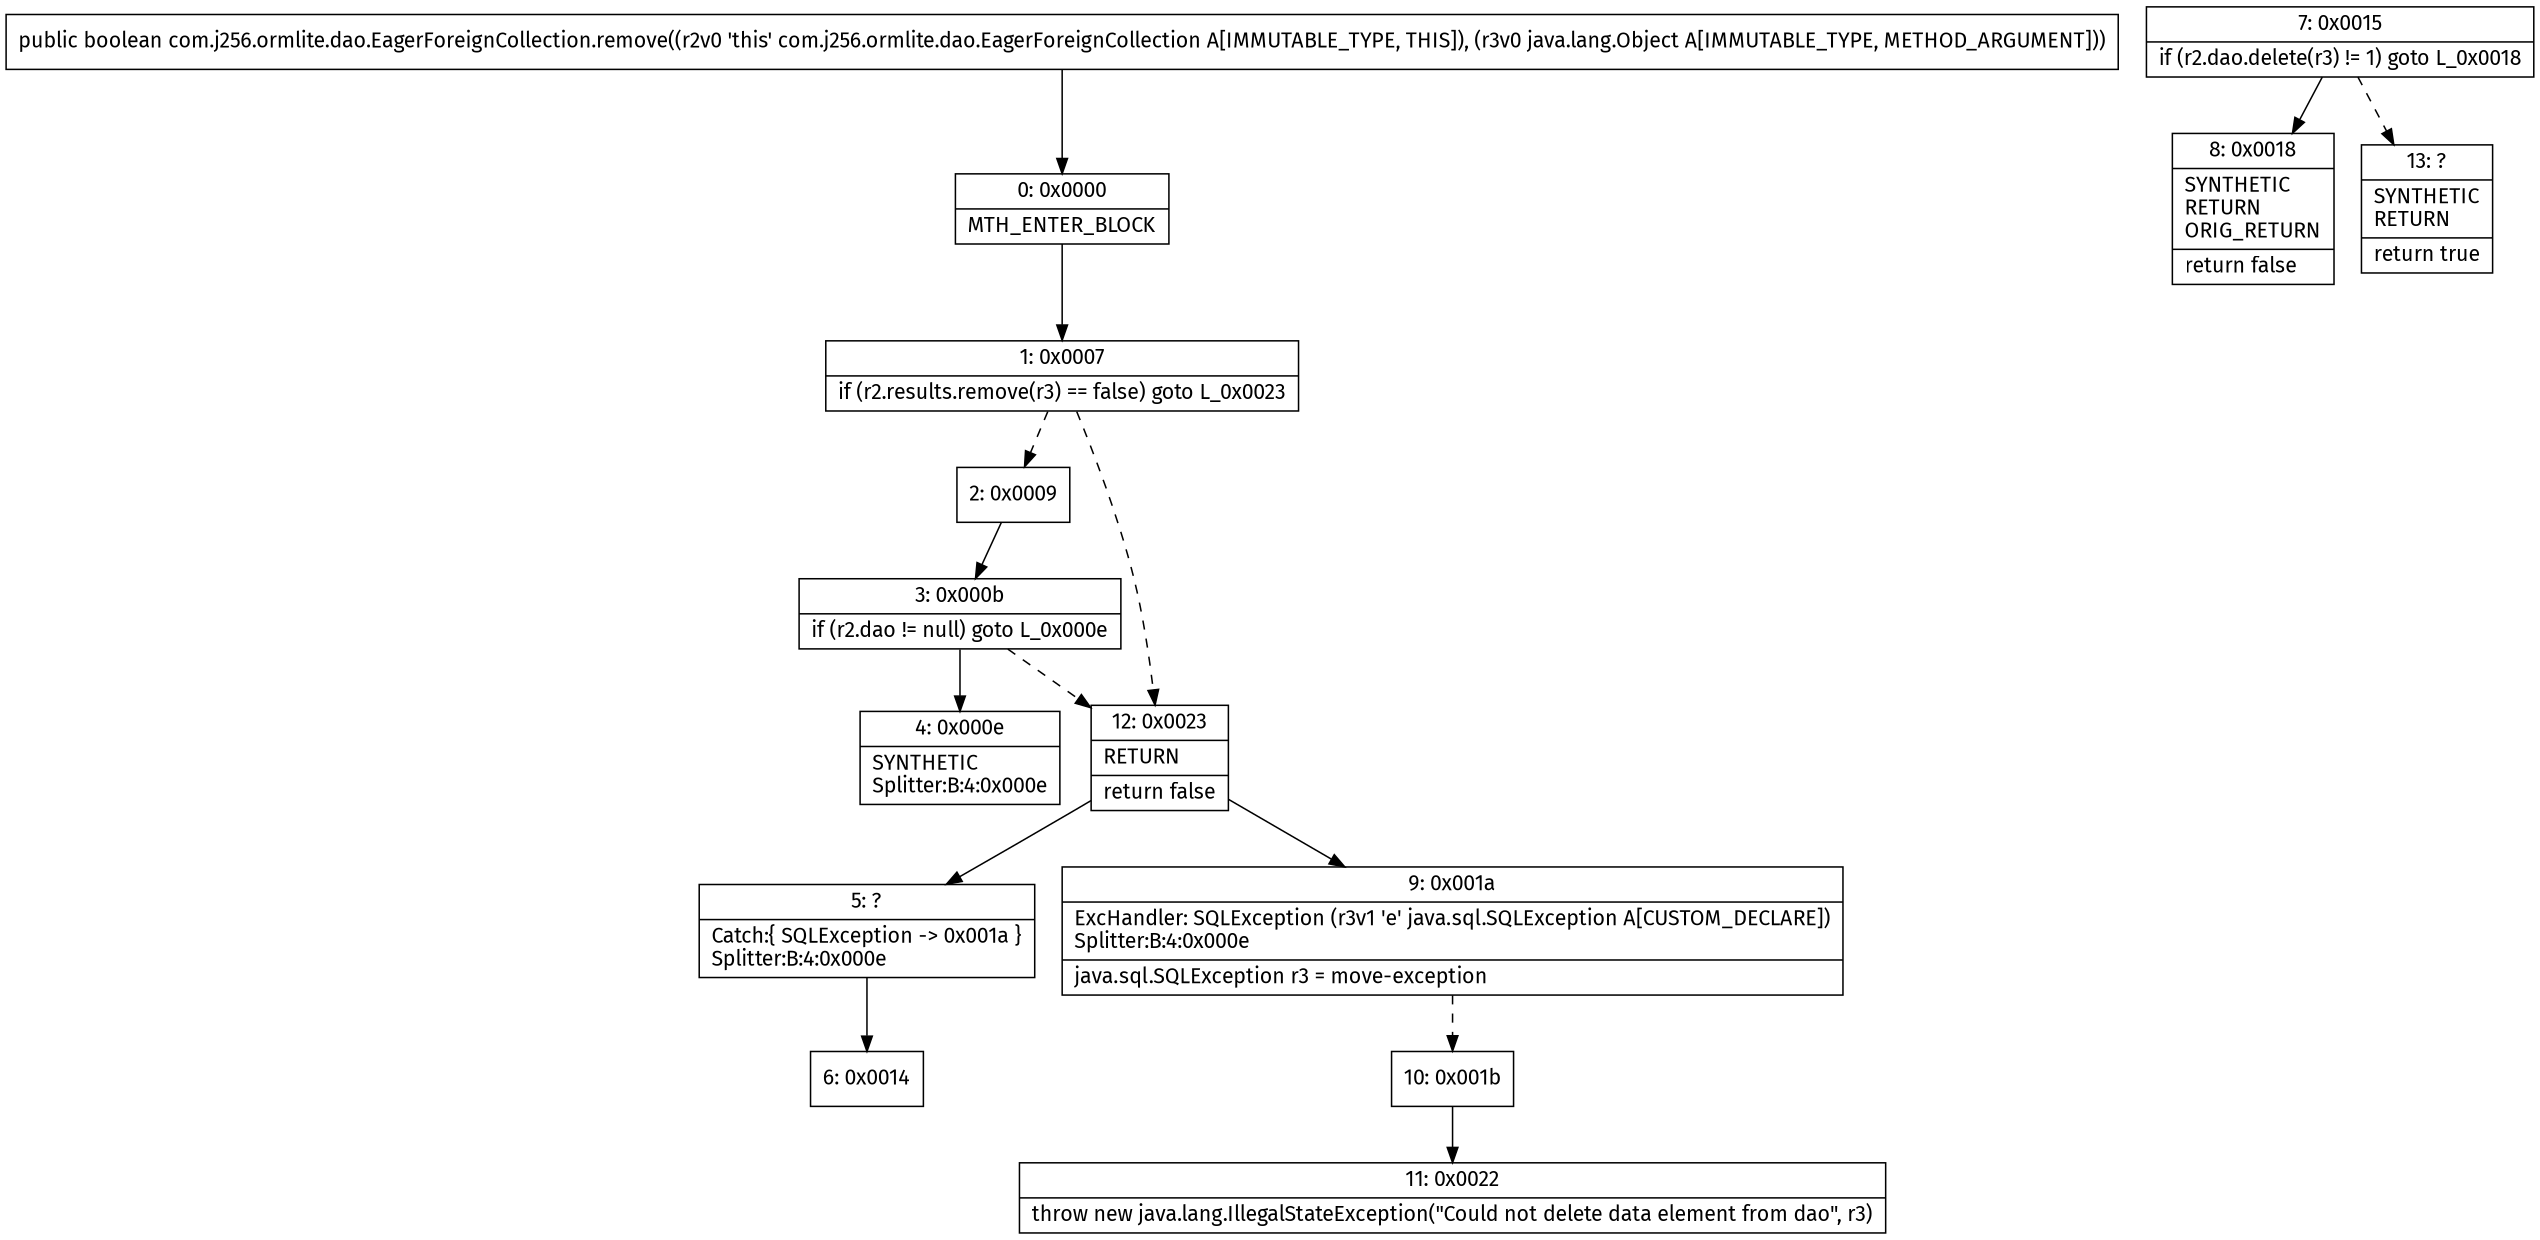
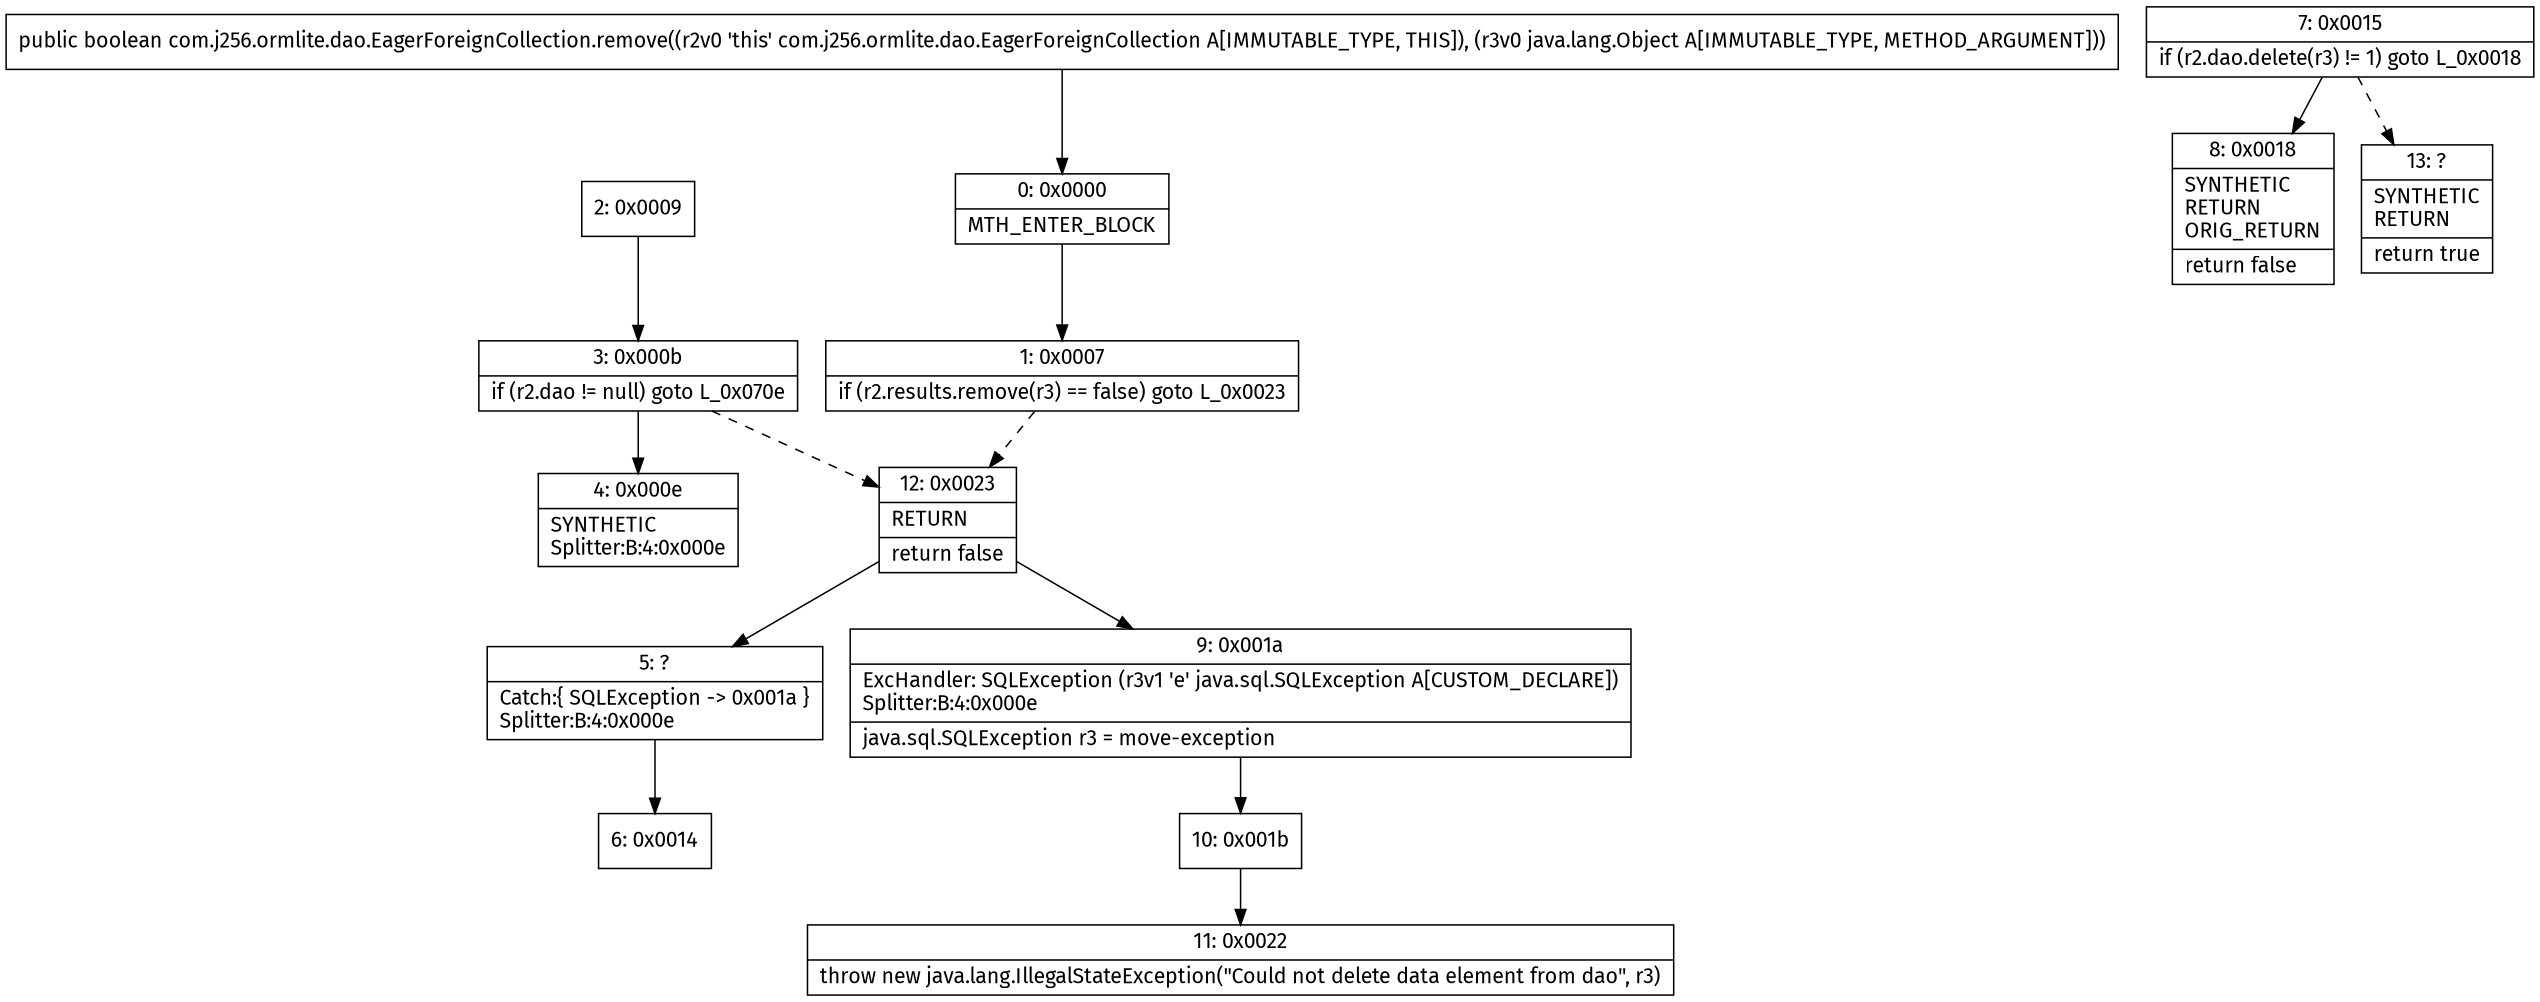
(1039, 432) -> none
(960, 631) -> (638, 393)
(1453, 1015) -> (1241, 777)
